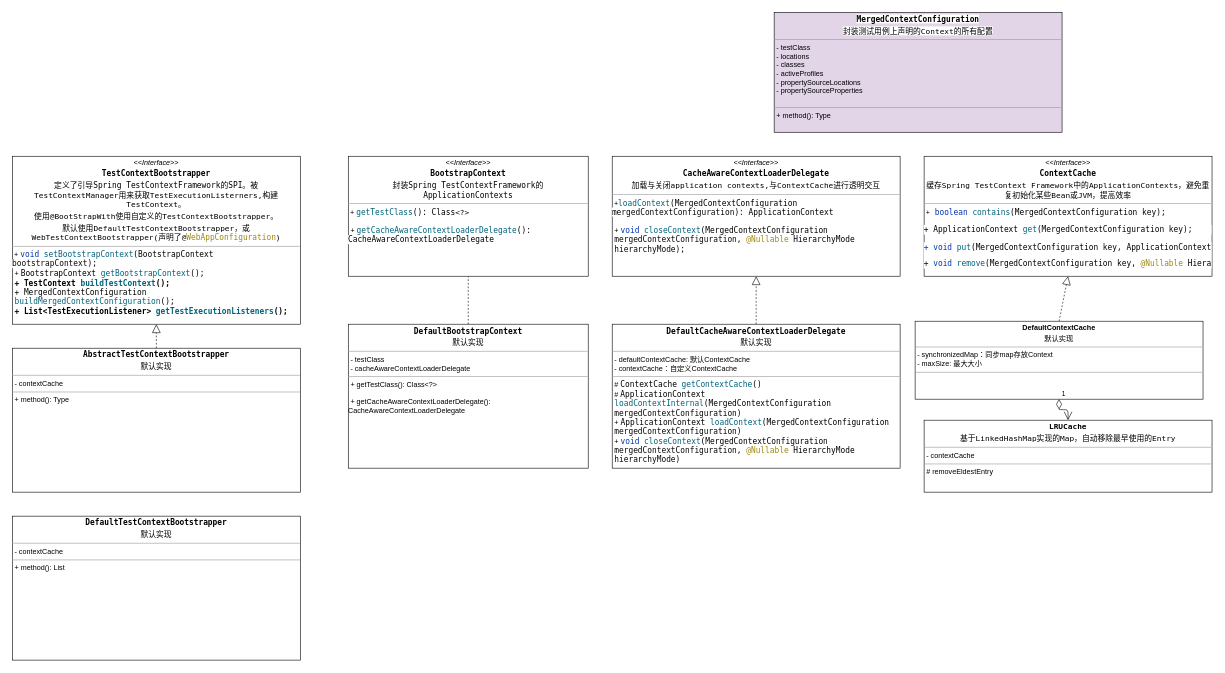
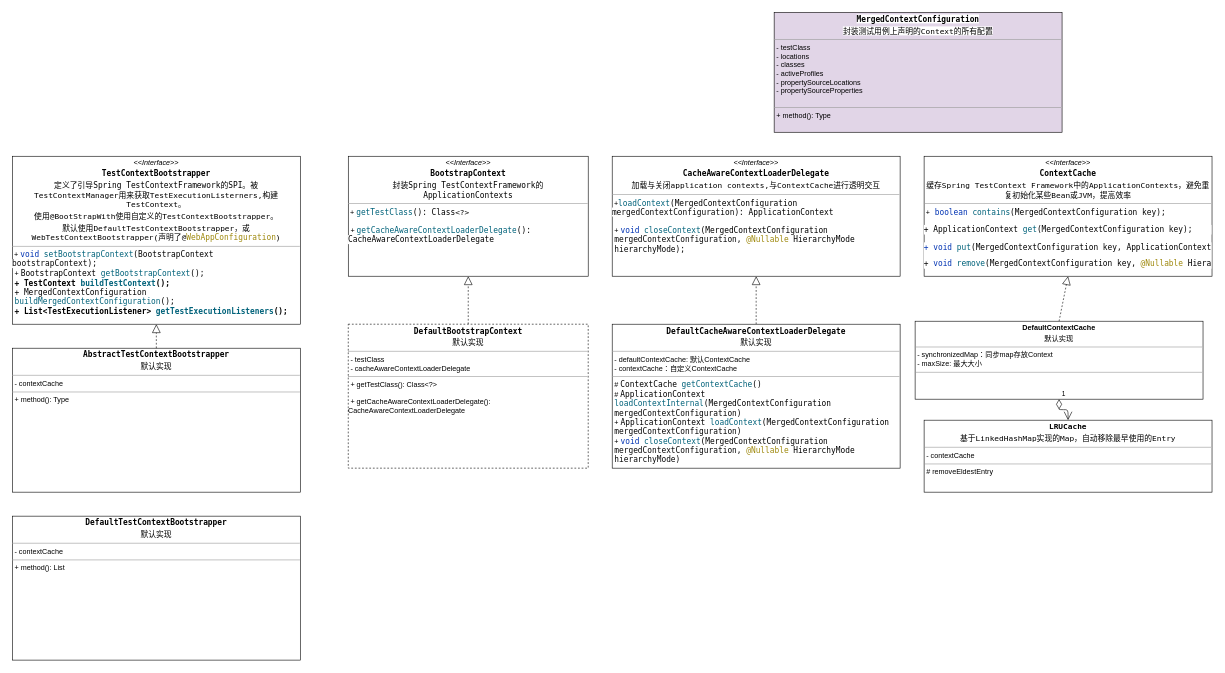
(468, 281) -> (468, 286)
(468, 396) -> (468, 396)
